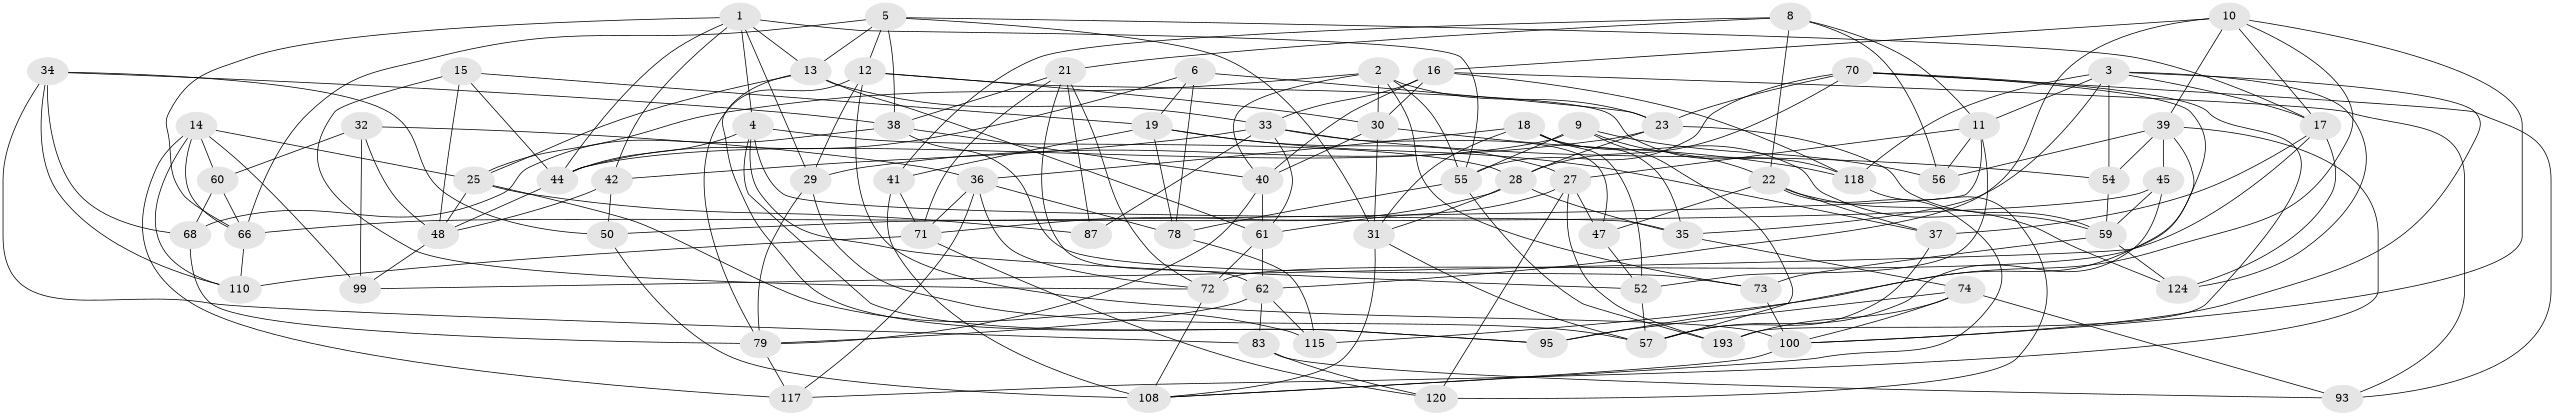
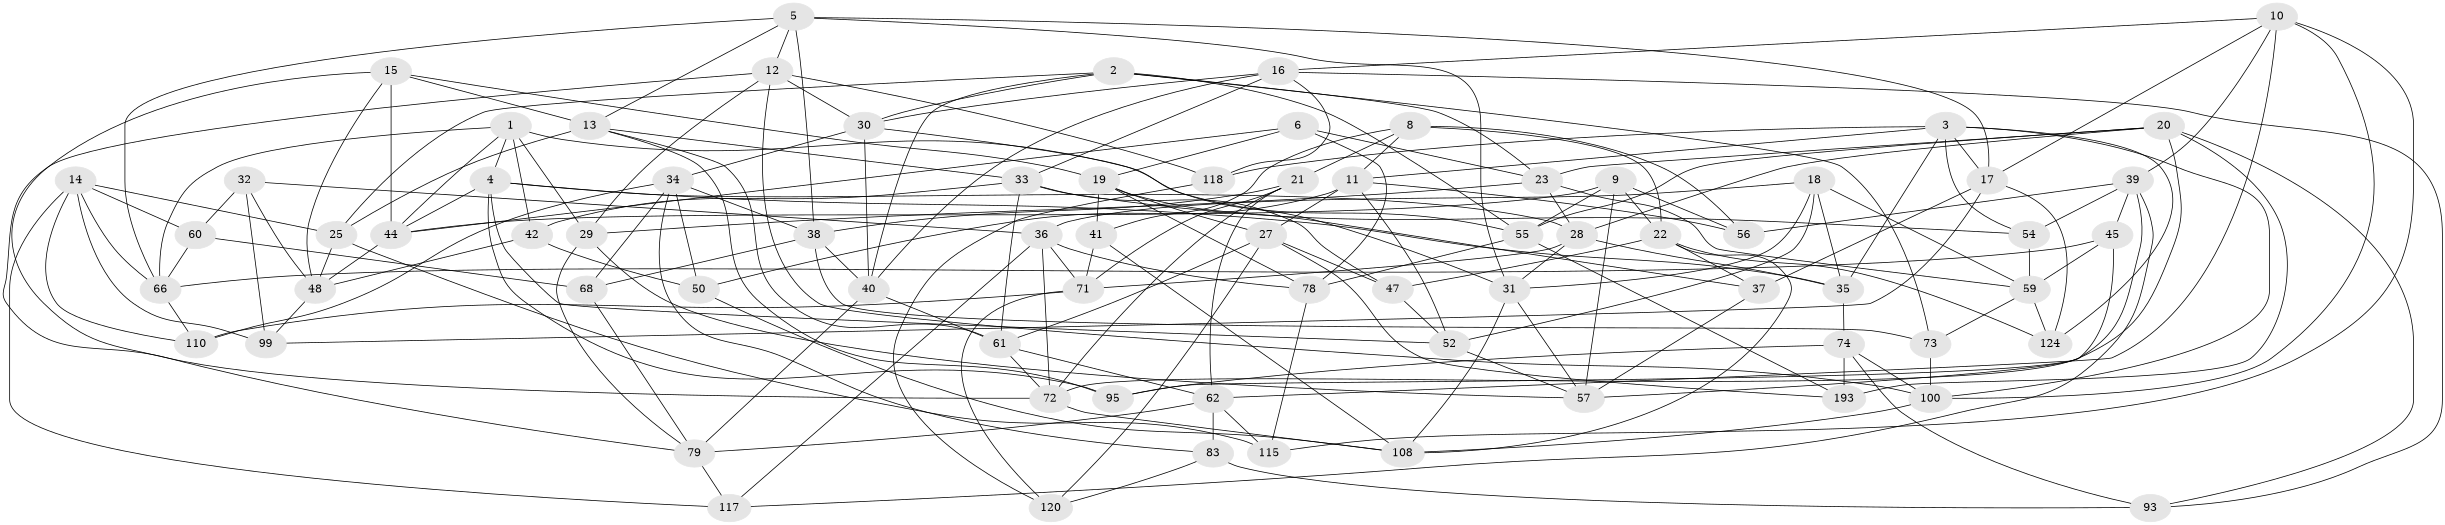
(775, 44) -> (498, 101)
(1853, 71) -> (2164, 126)
(1617, 149) -> (757, 156)
(1091, 235) -> none
